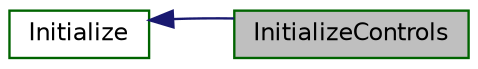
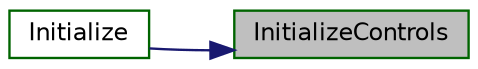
(204, 18) -> (180, 50)
